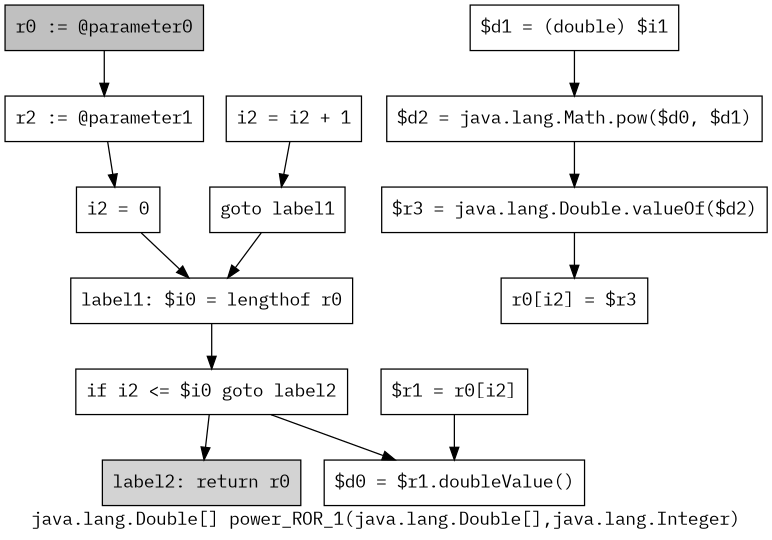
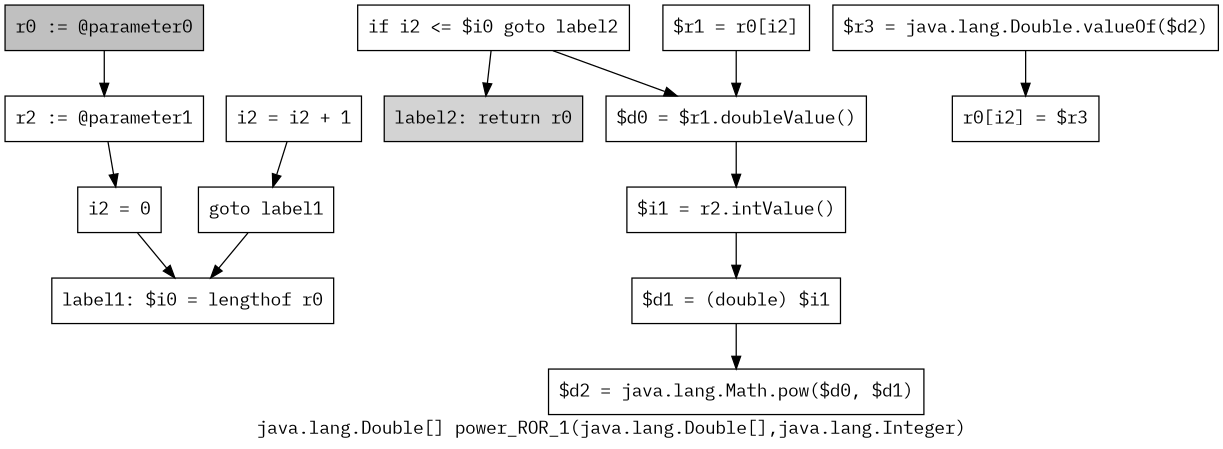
(574, 158) -> none
none -> (736, 210)
(212, 340) -> none
